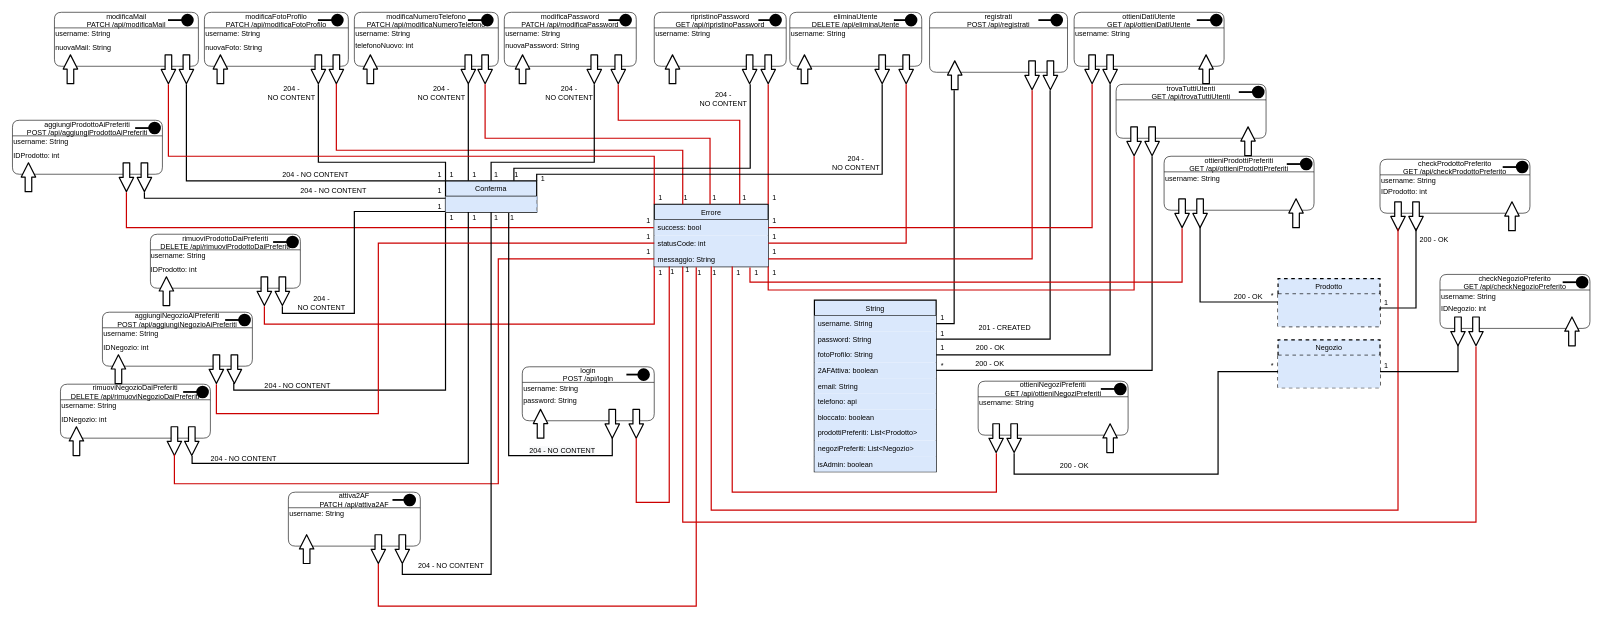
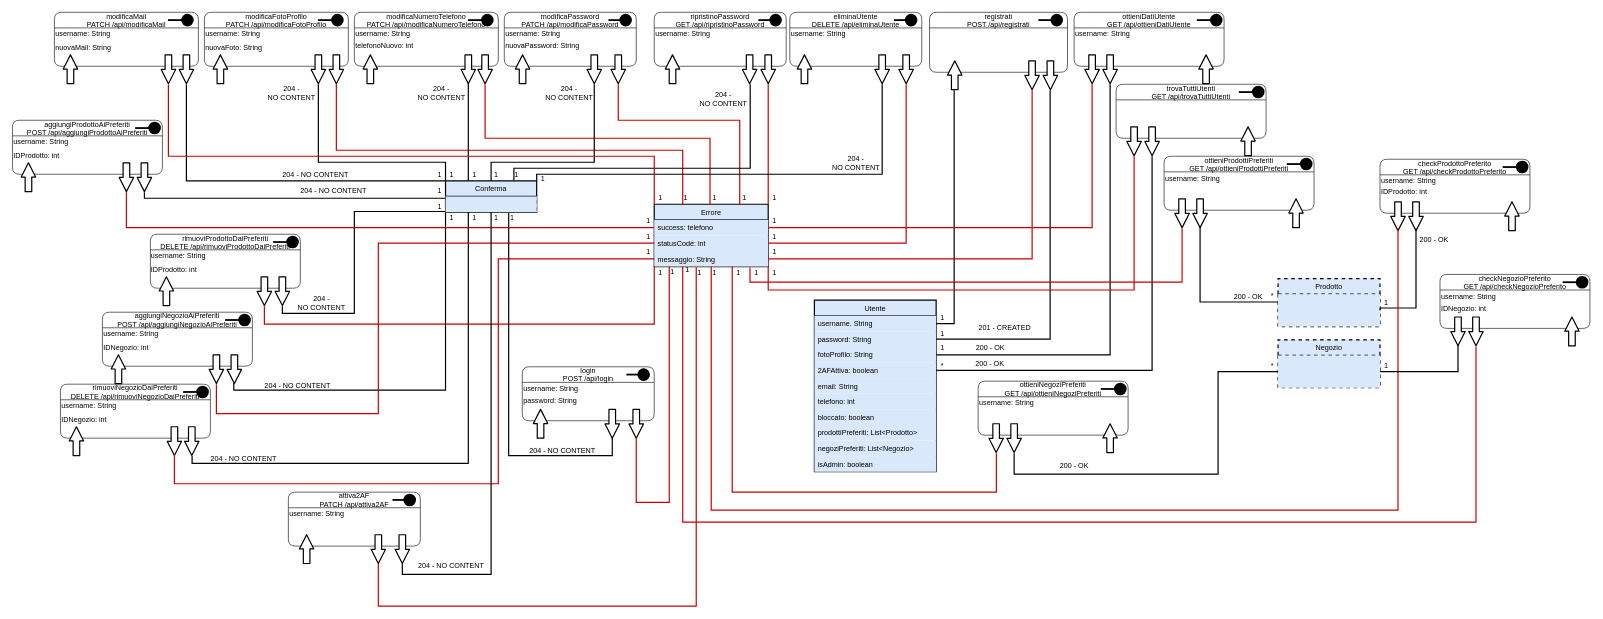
(681, 228) -> (689, 228)
(875, 308) -> (875, 308)
(840, 402) -> (840, 402)
